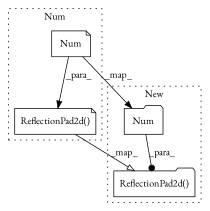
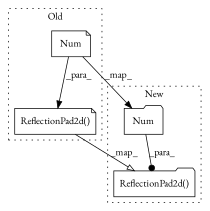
(55, 17) -> (55, 17)
